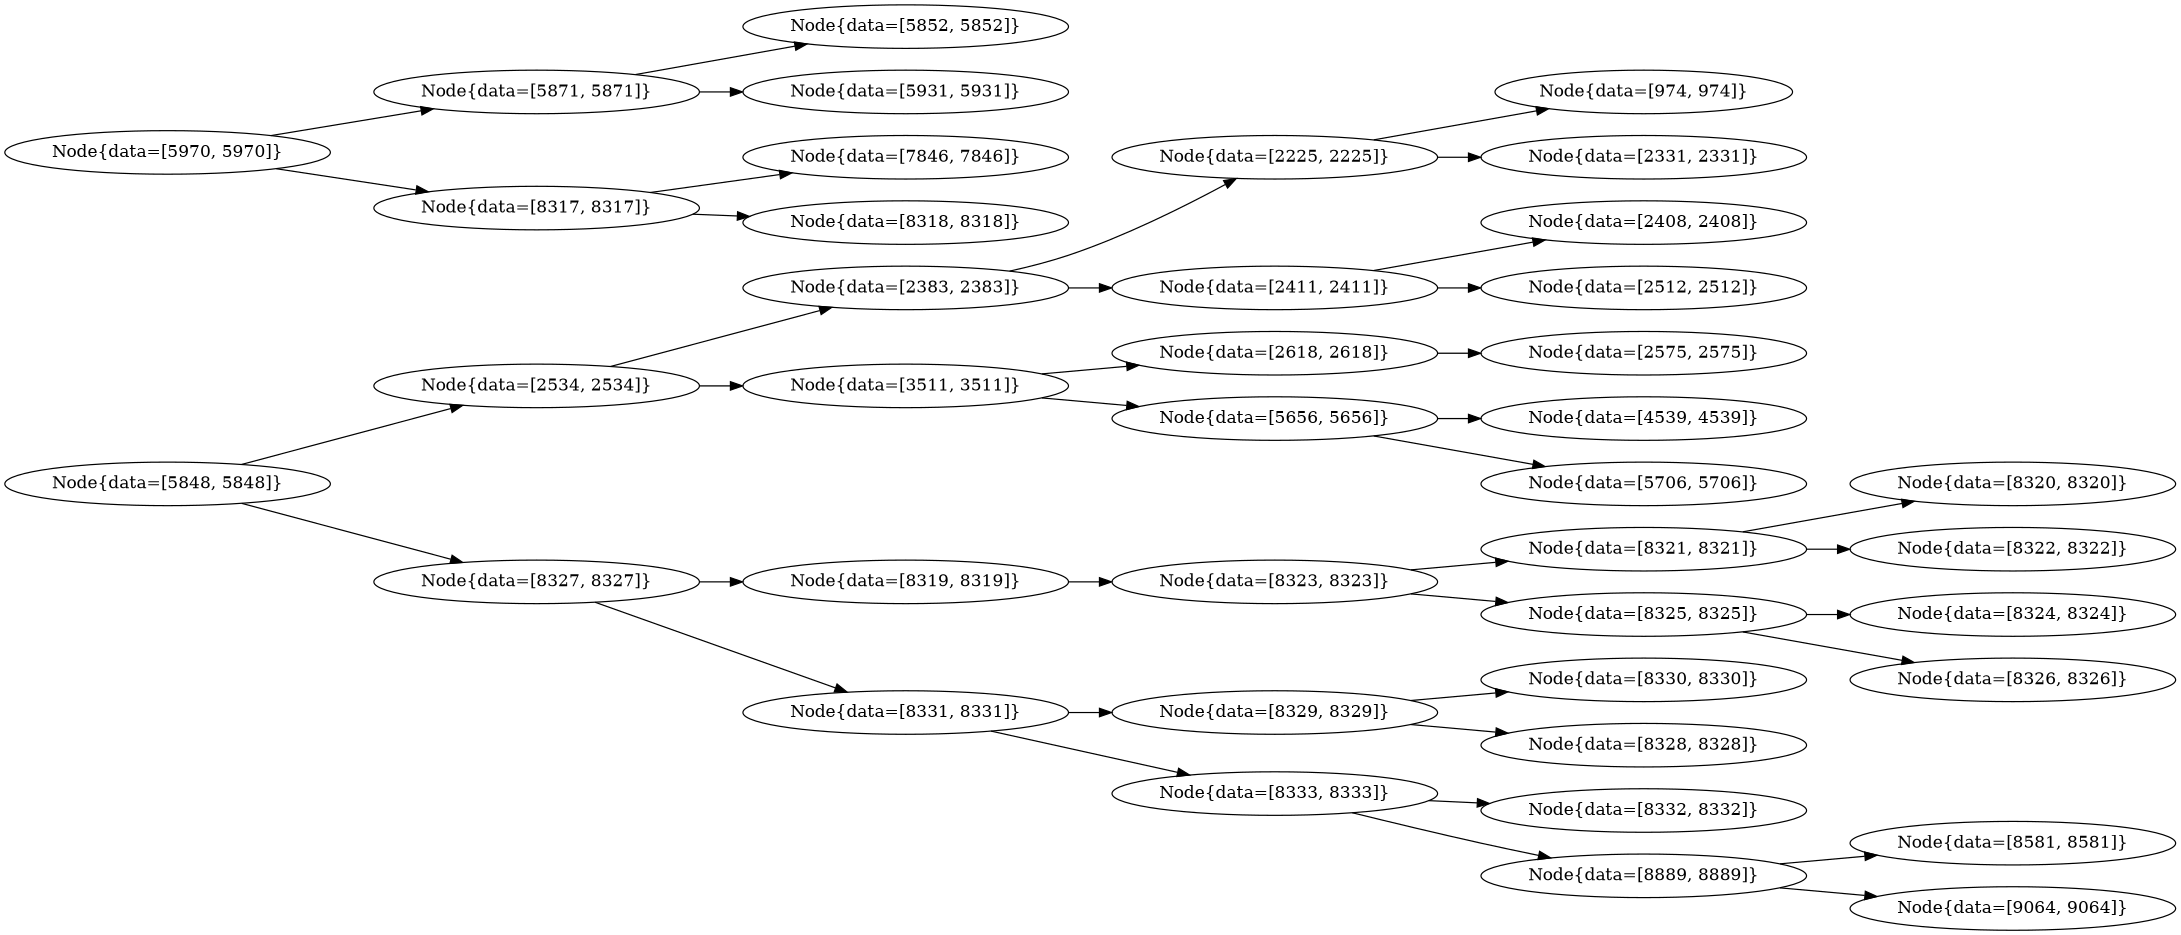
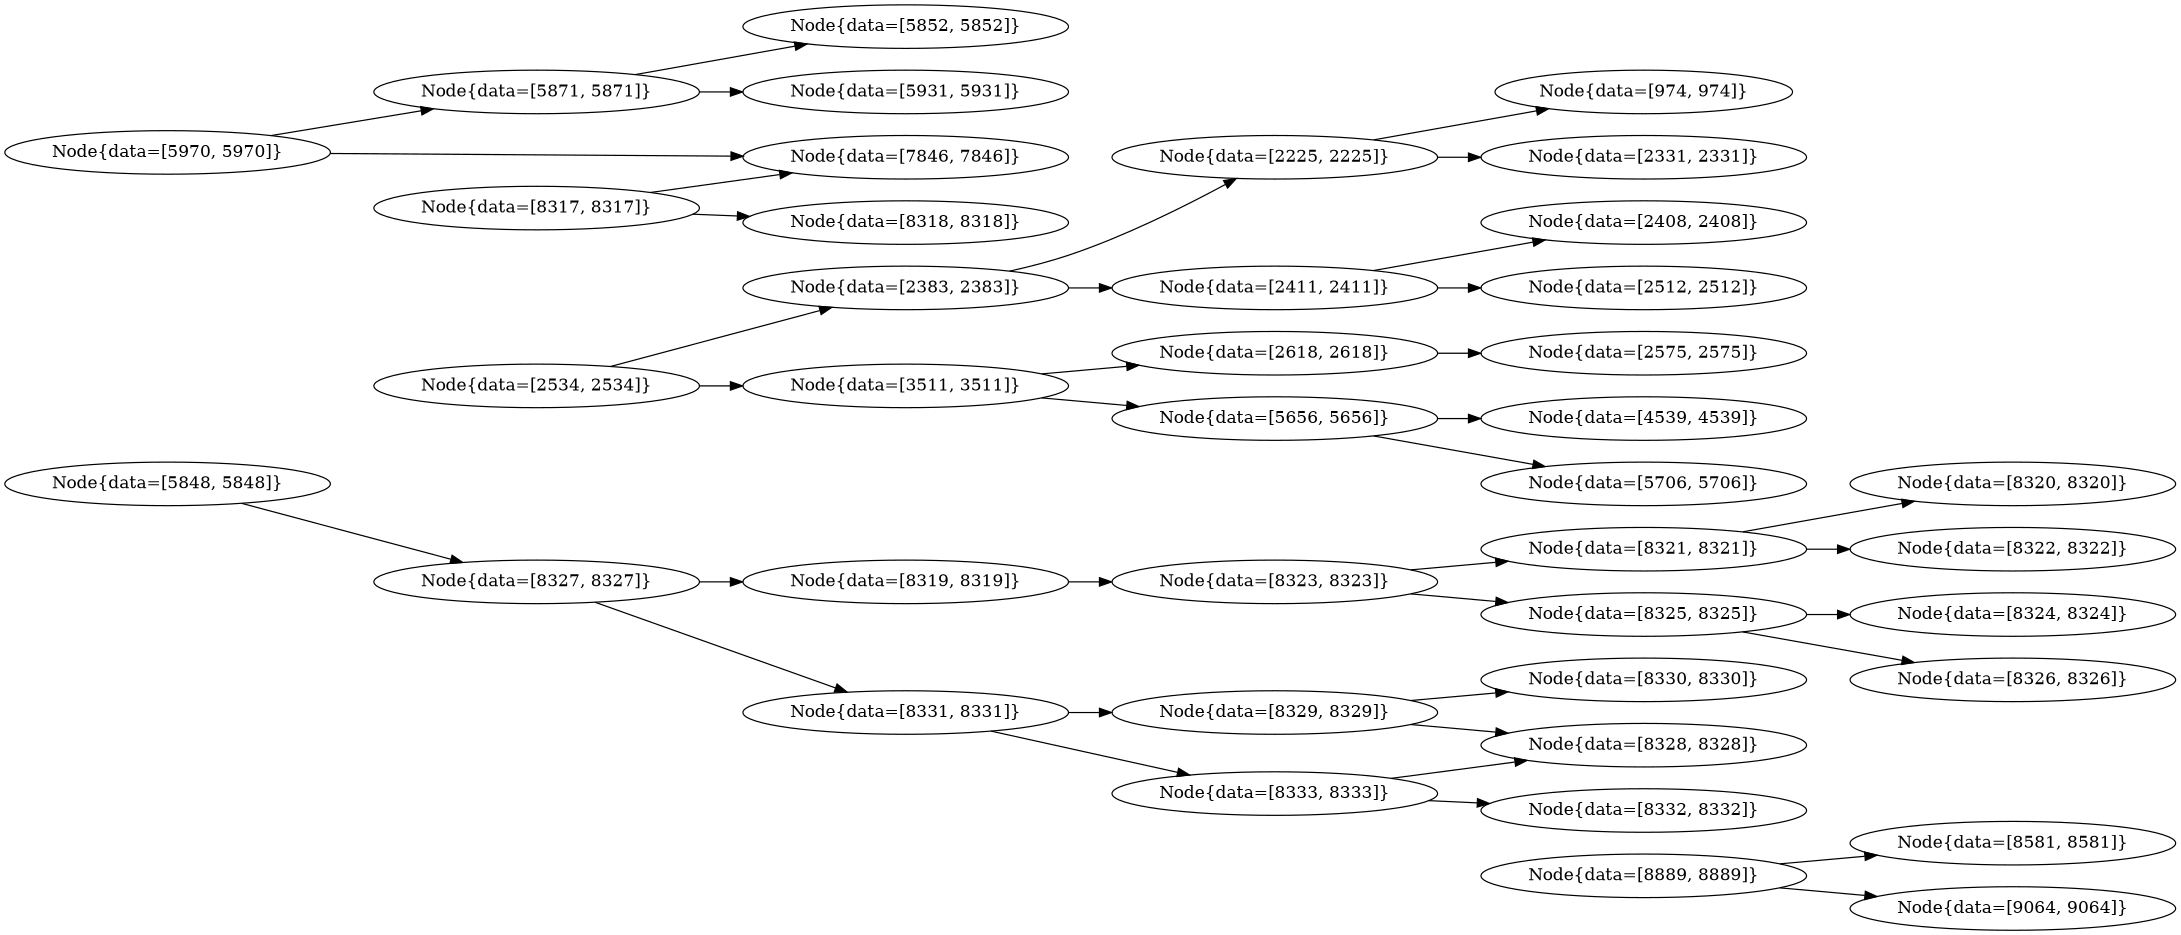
(346, 179) -> (531, 155)
(346, 436) -> none
(1445, 835) -> (1453, 770)
